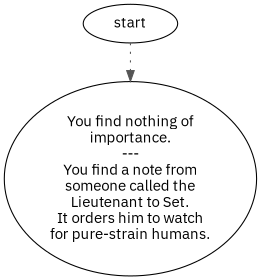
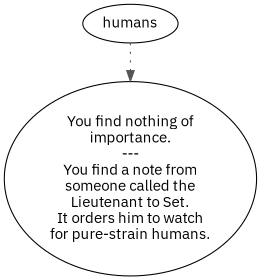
(130, 24) -> (130, 24)
